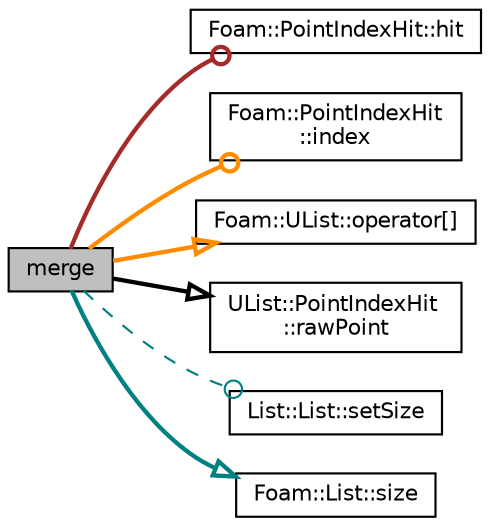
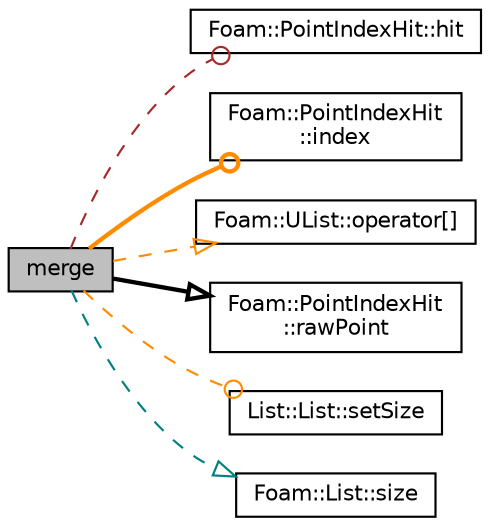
(126, 142) -> (126, 142)
(154, 254) -> (154, 254)
(336, 317) -> (336, 317)
(149, 346) -> (149, 346)
(129, 391) -> (129, 391)
